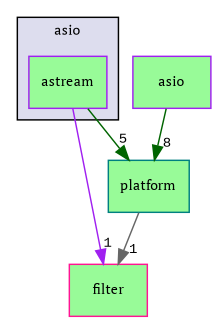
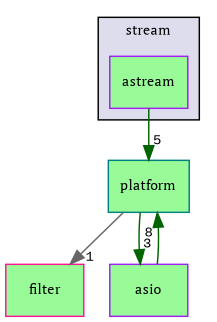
(68, 31) -> (149, 31)
(87, 179) -> none
none -> (139, 231)
